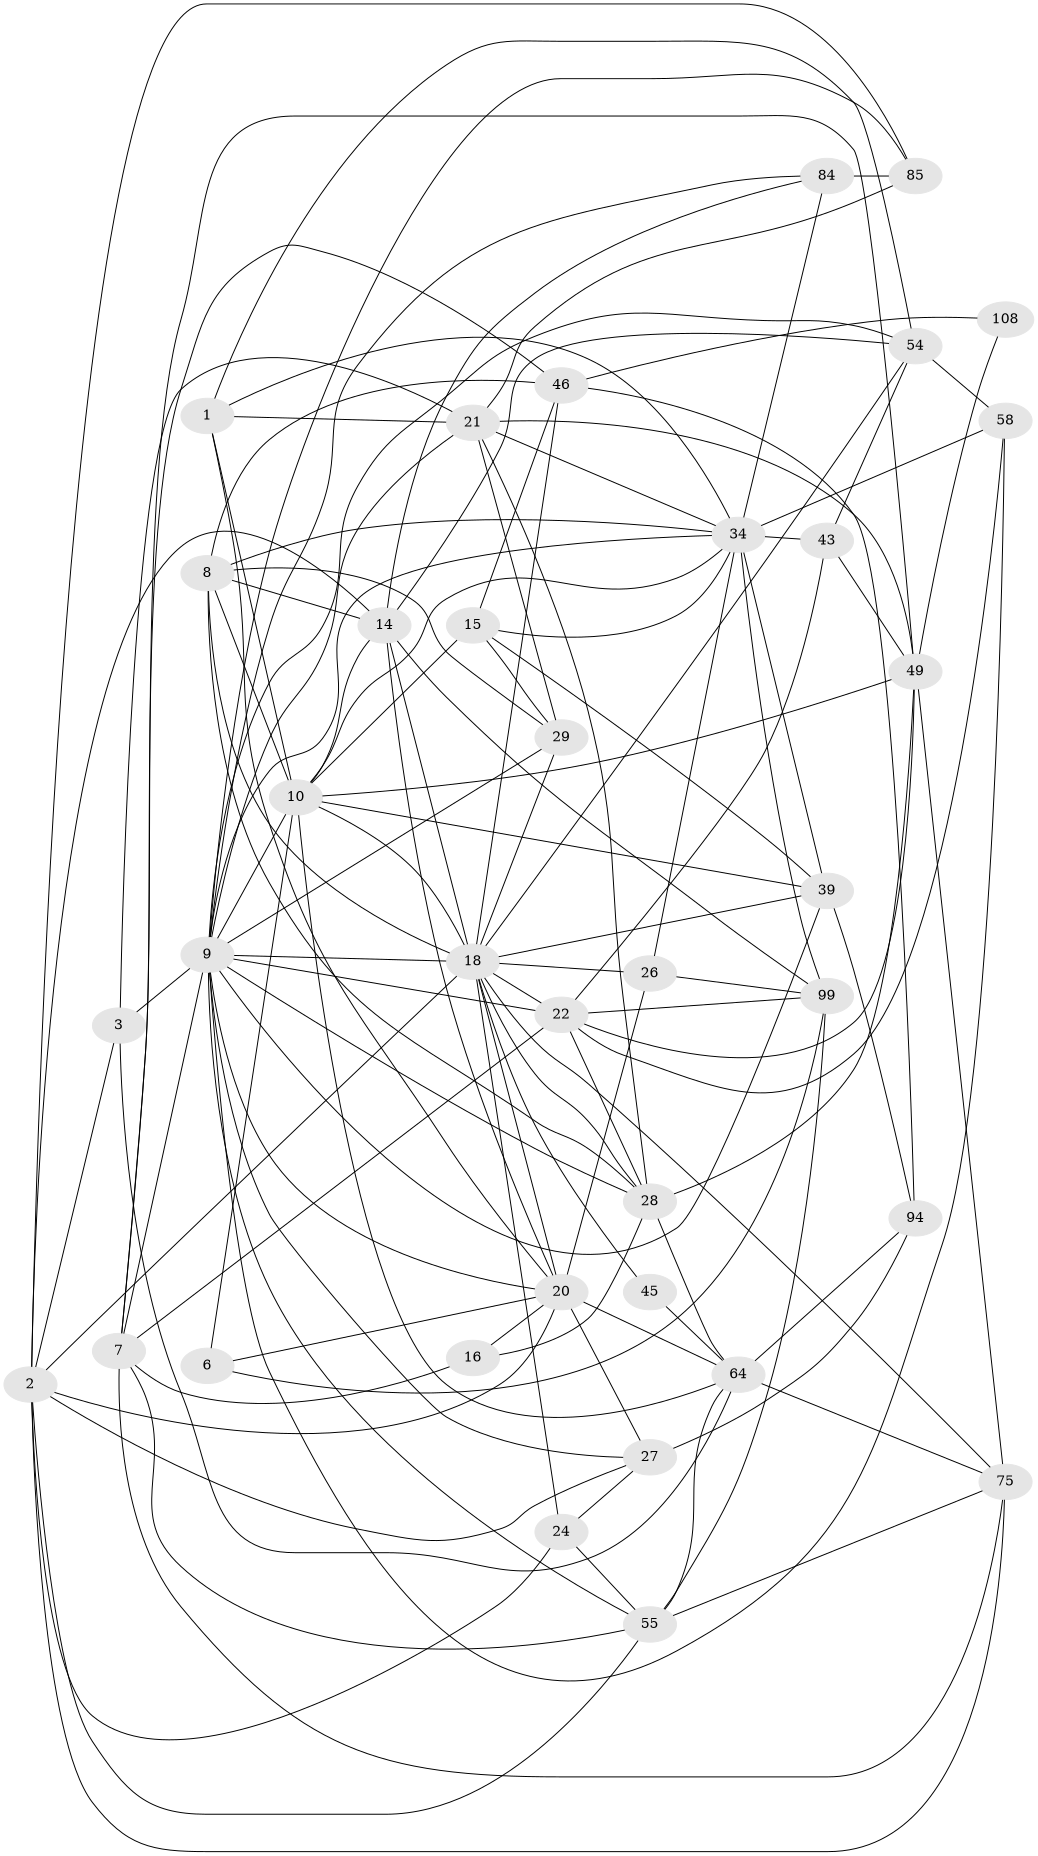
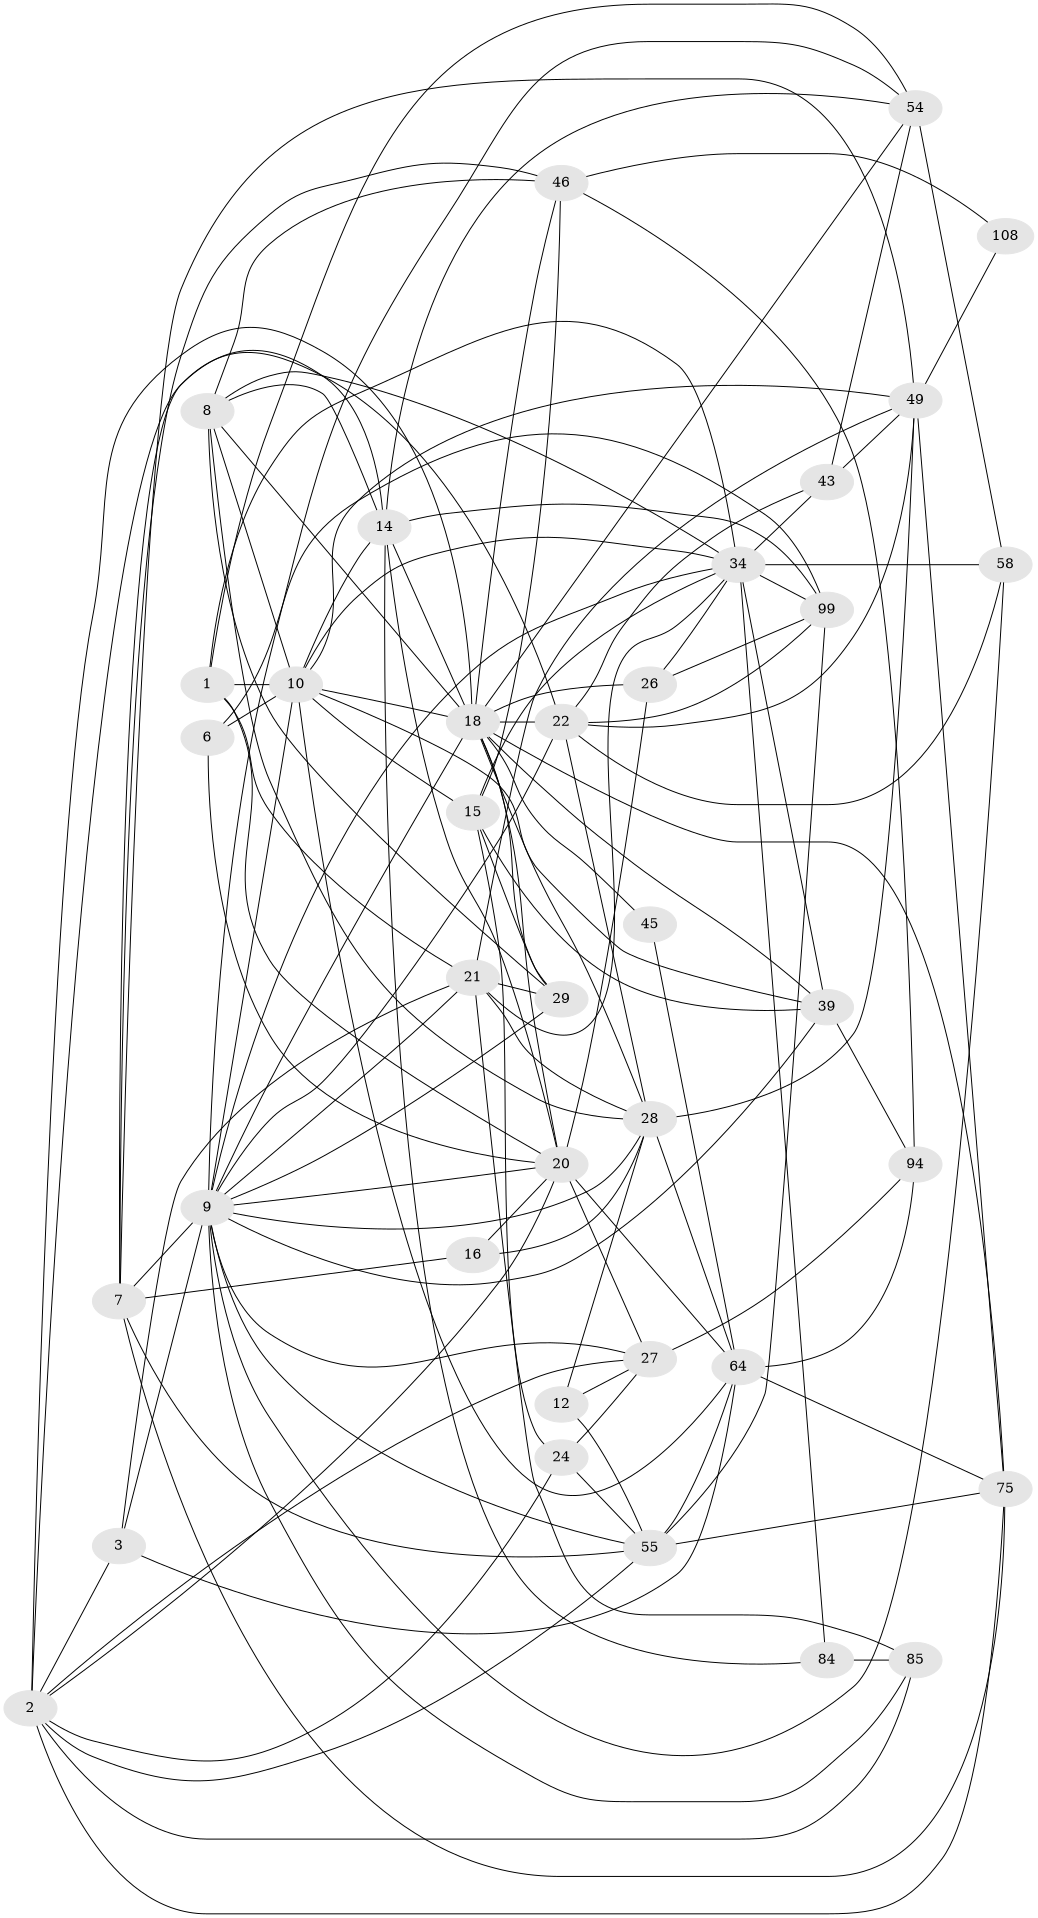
(333, 435) -> none
(519, 1260) -> (505, 1123)
none -> (561, 1404)
